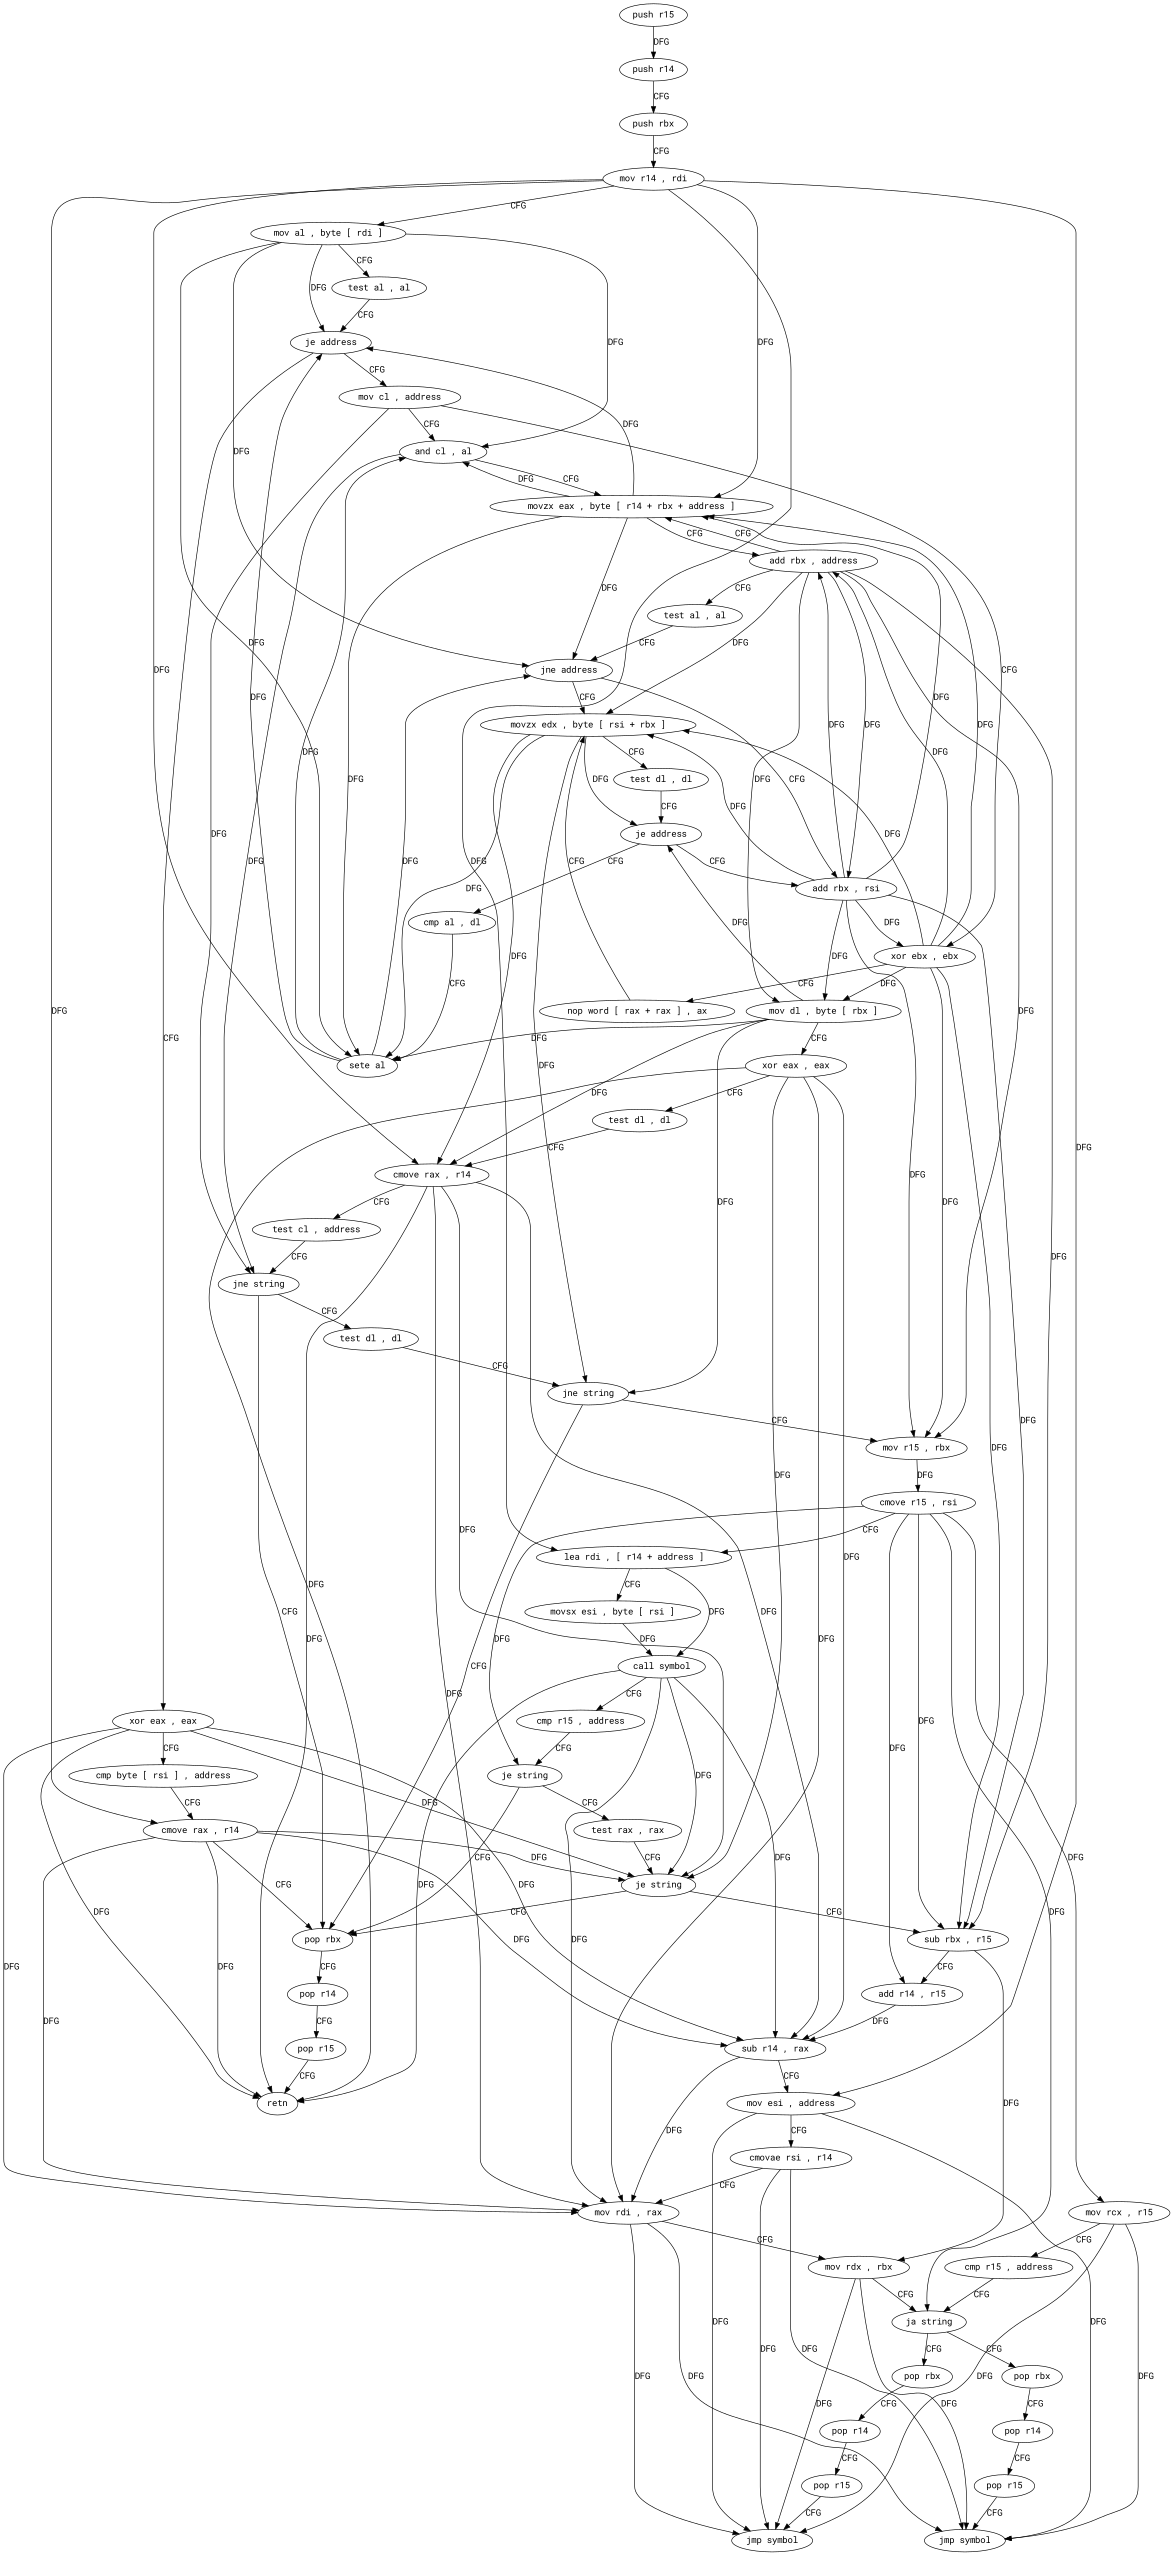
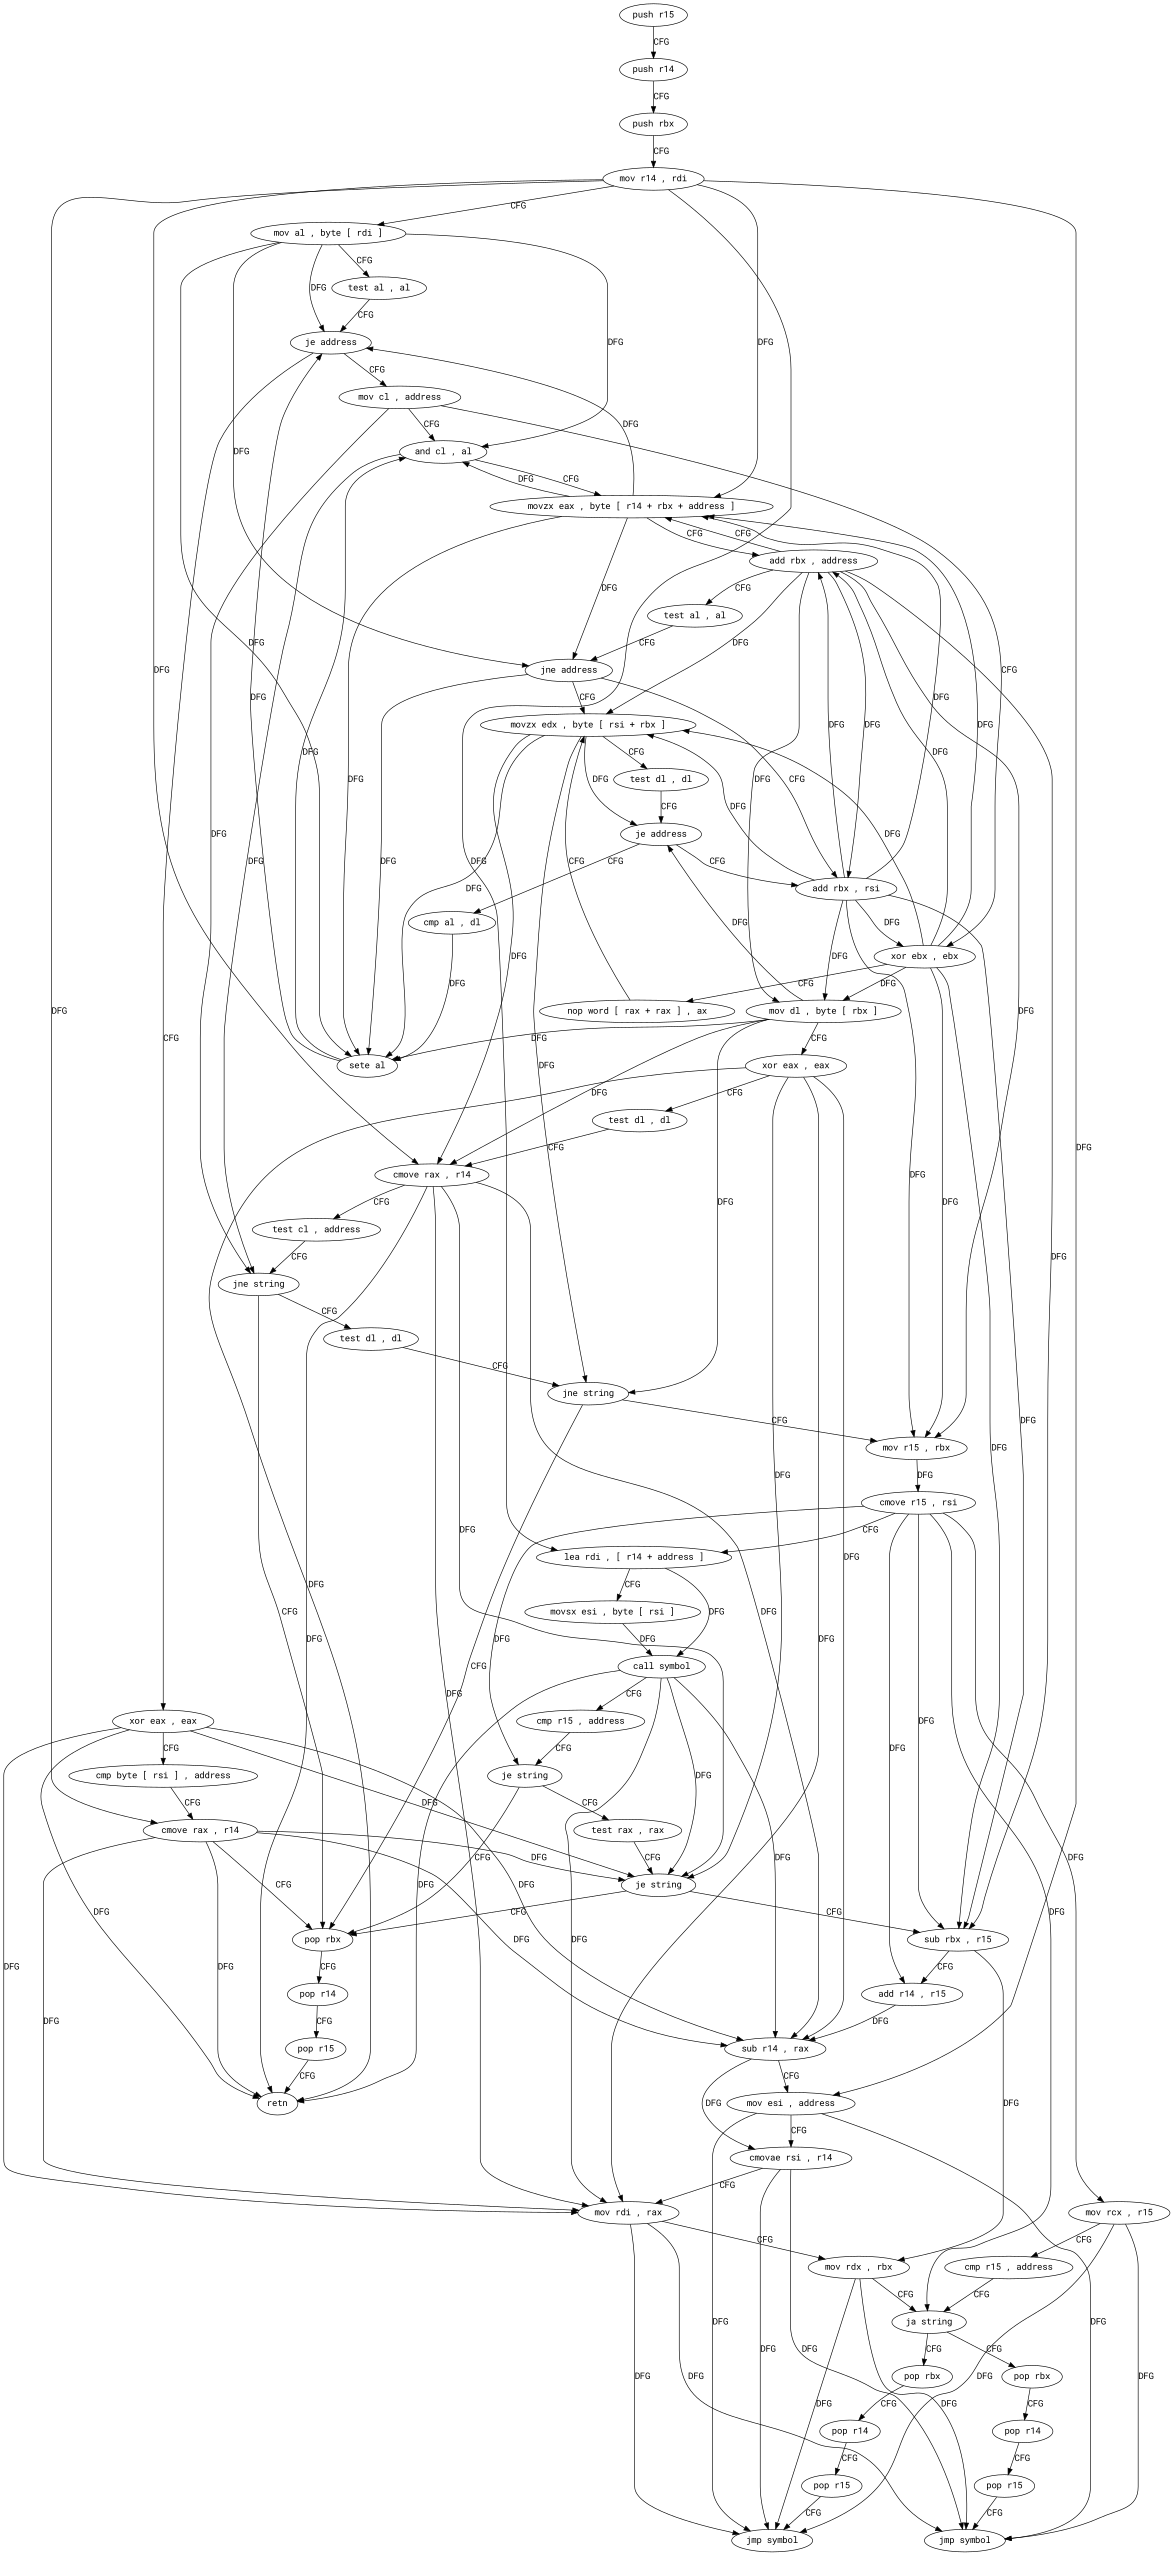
(661, 42) -> (661, 42)
(405, 825) -> (382, 806)
(457, 984) -> (457, 984)
(674, 2115) -> (703, 2102)
